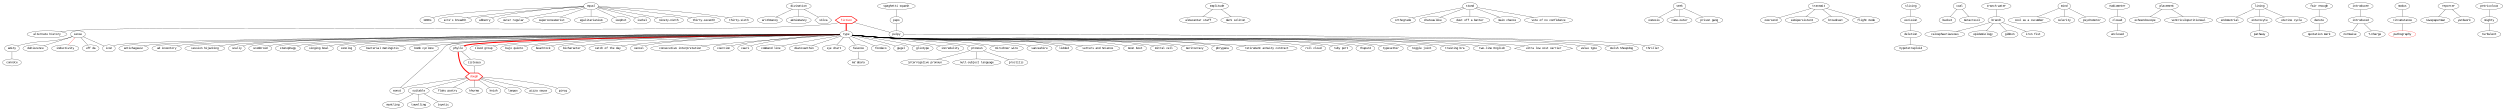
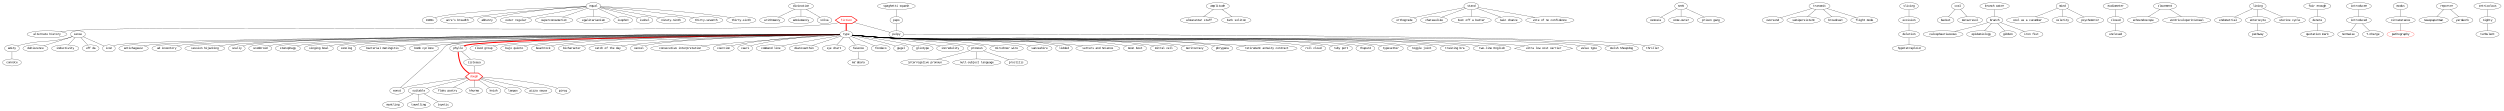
(823, 20) -> (824, 20)
(1836, 20) -> (1836, 20)
(72, 41) -> (72, 41)
